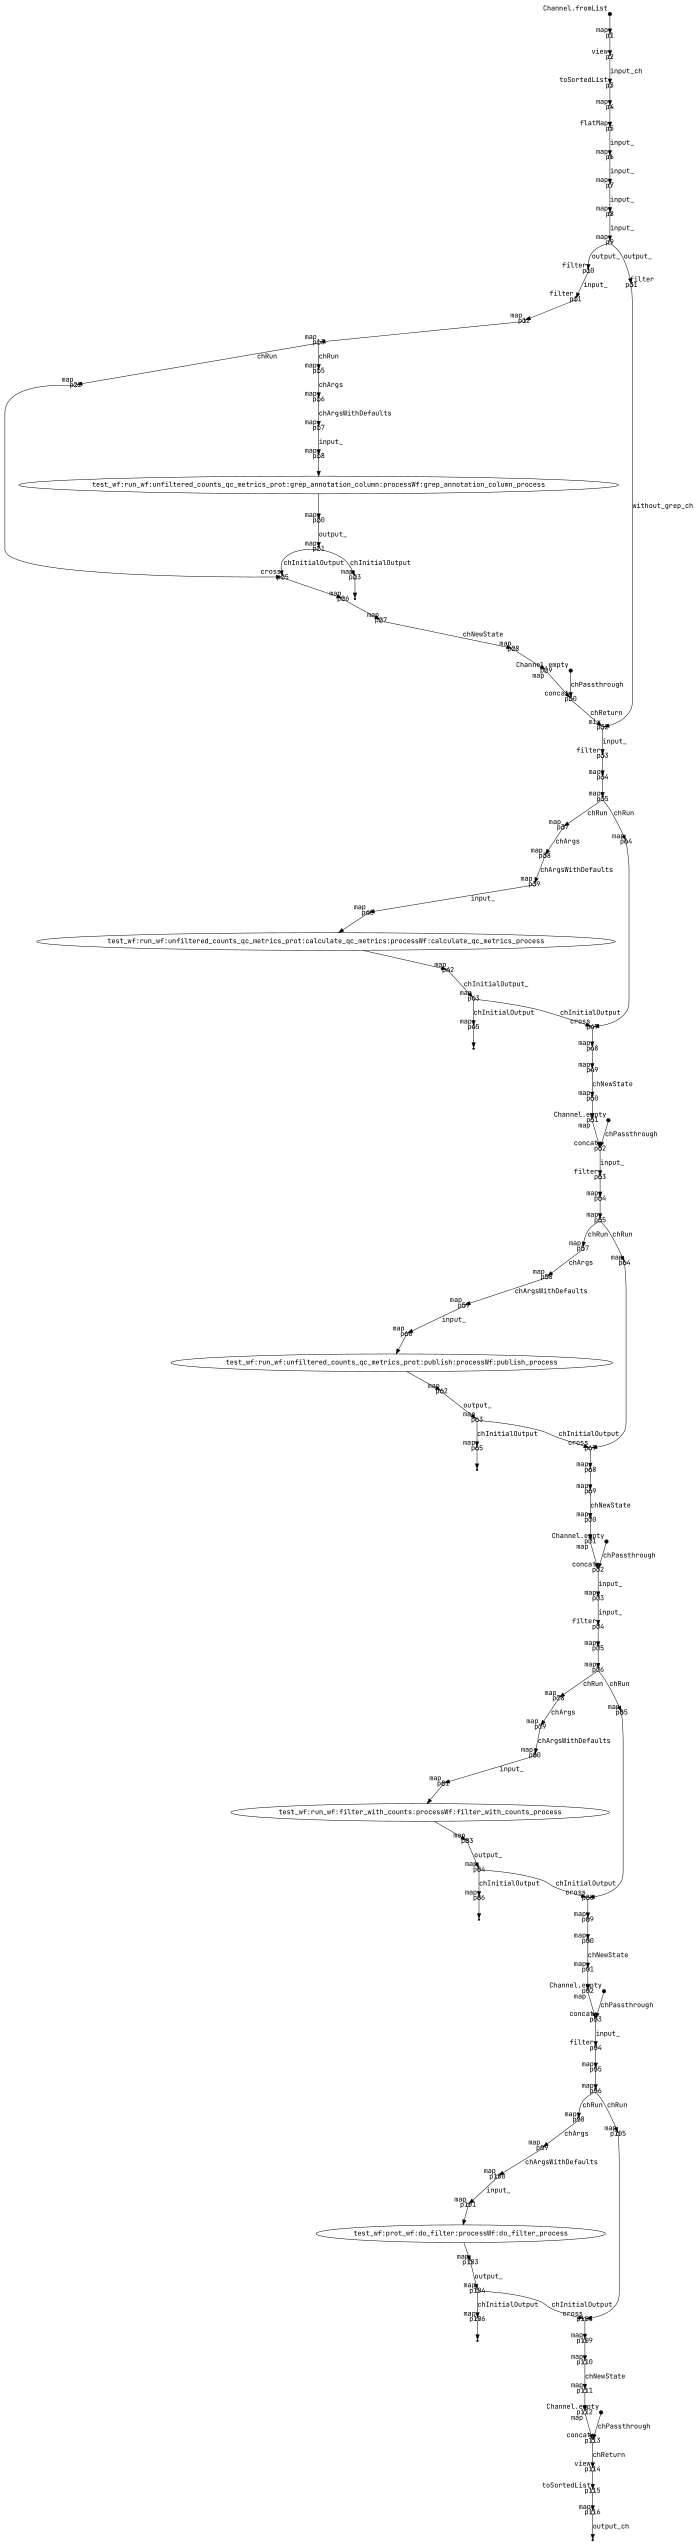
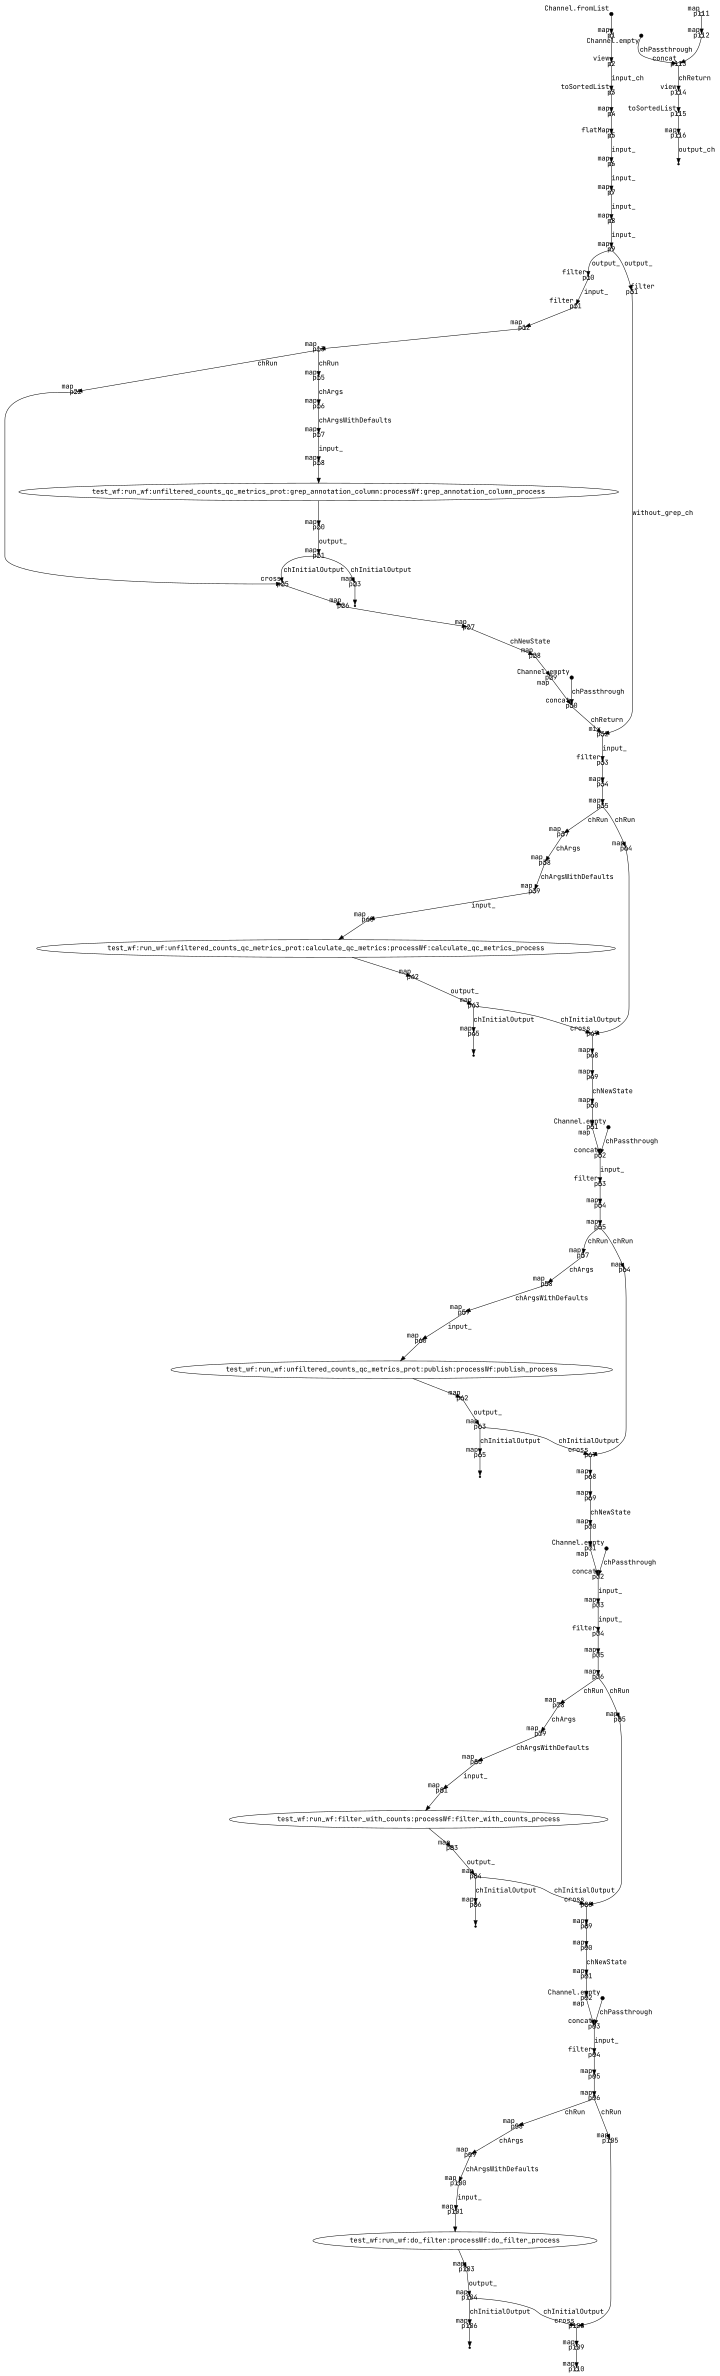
(496, 984) -> (465, 991)
(461, 2234) -> (455, 2241)
(585, 2374) -> none
